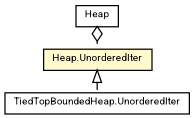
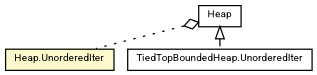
(97, 87) -> (220, 44)
